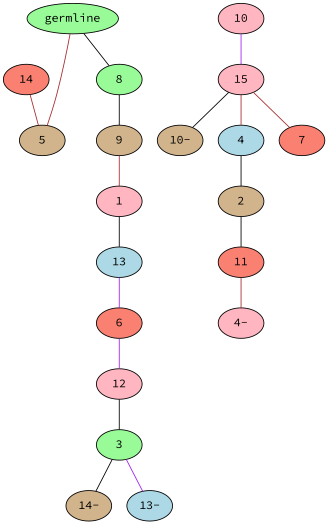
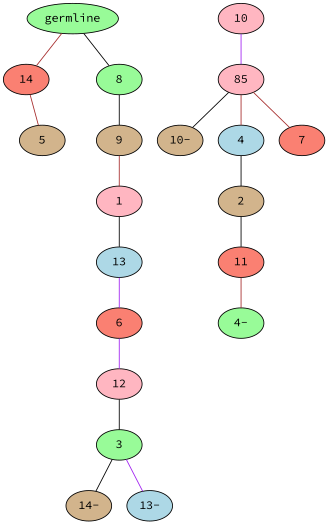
(60, 80) -> (49, 50)
(241, 80) -> (241, 80)
(241, 323) -> (241, 323)
